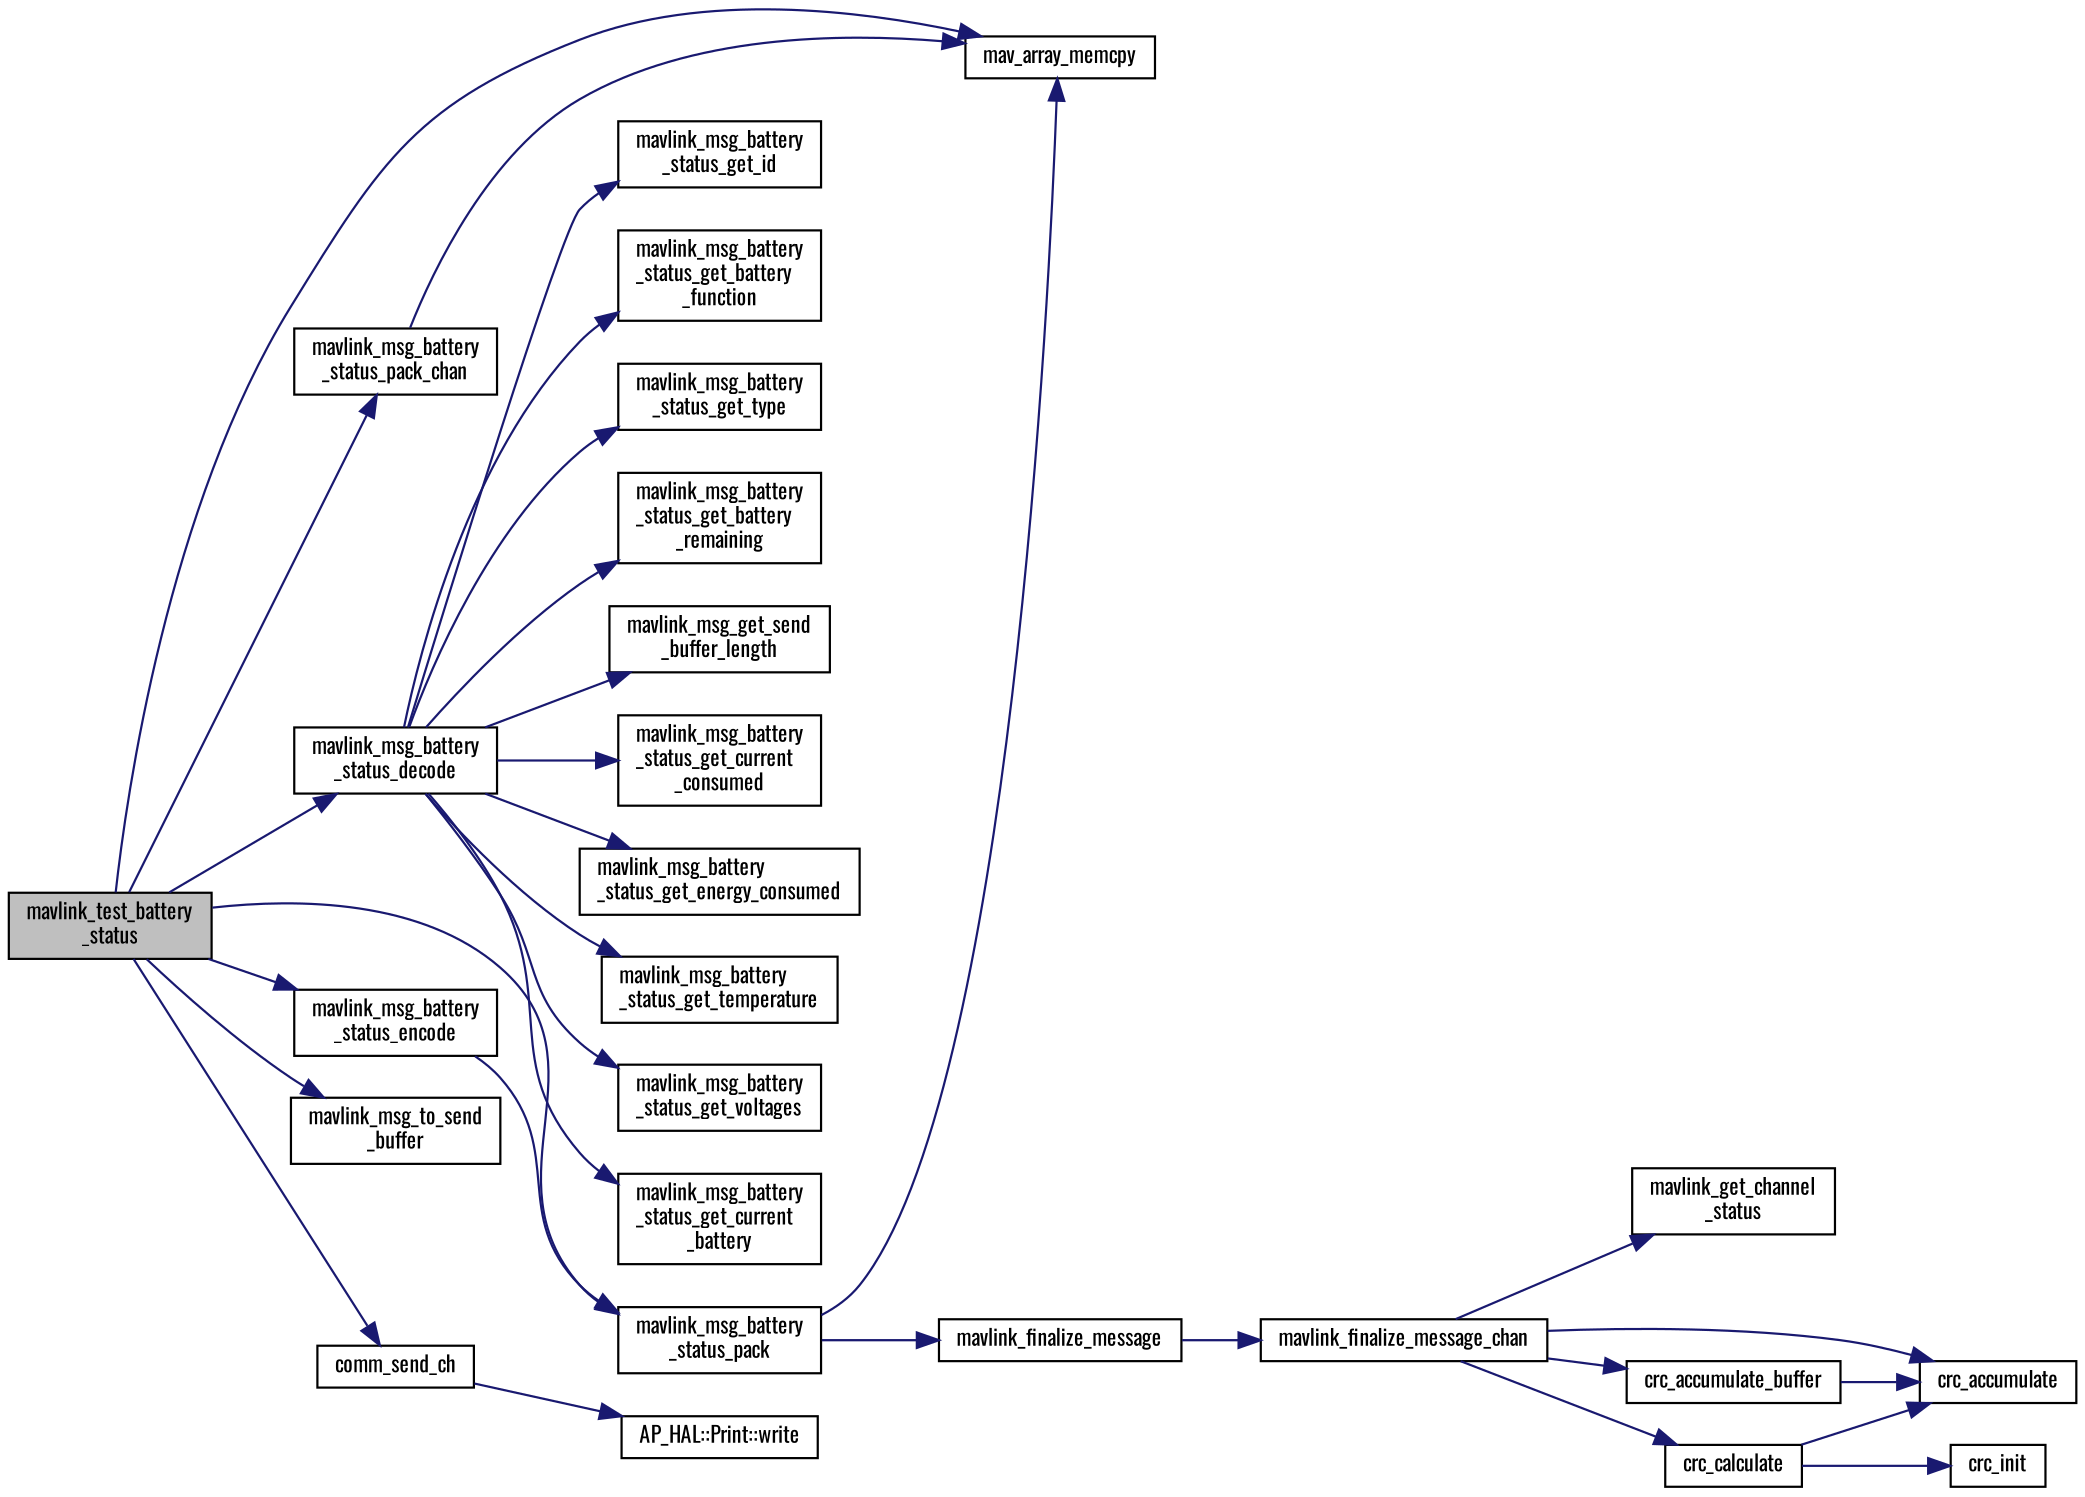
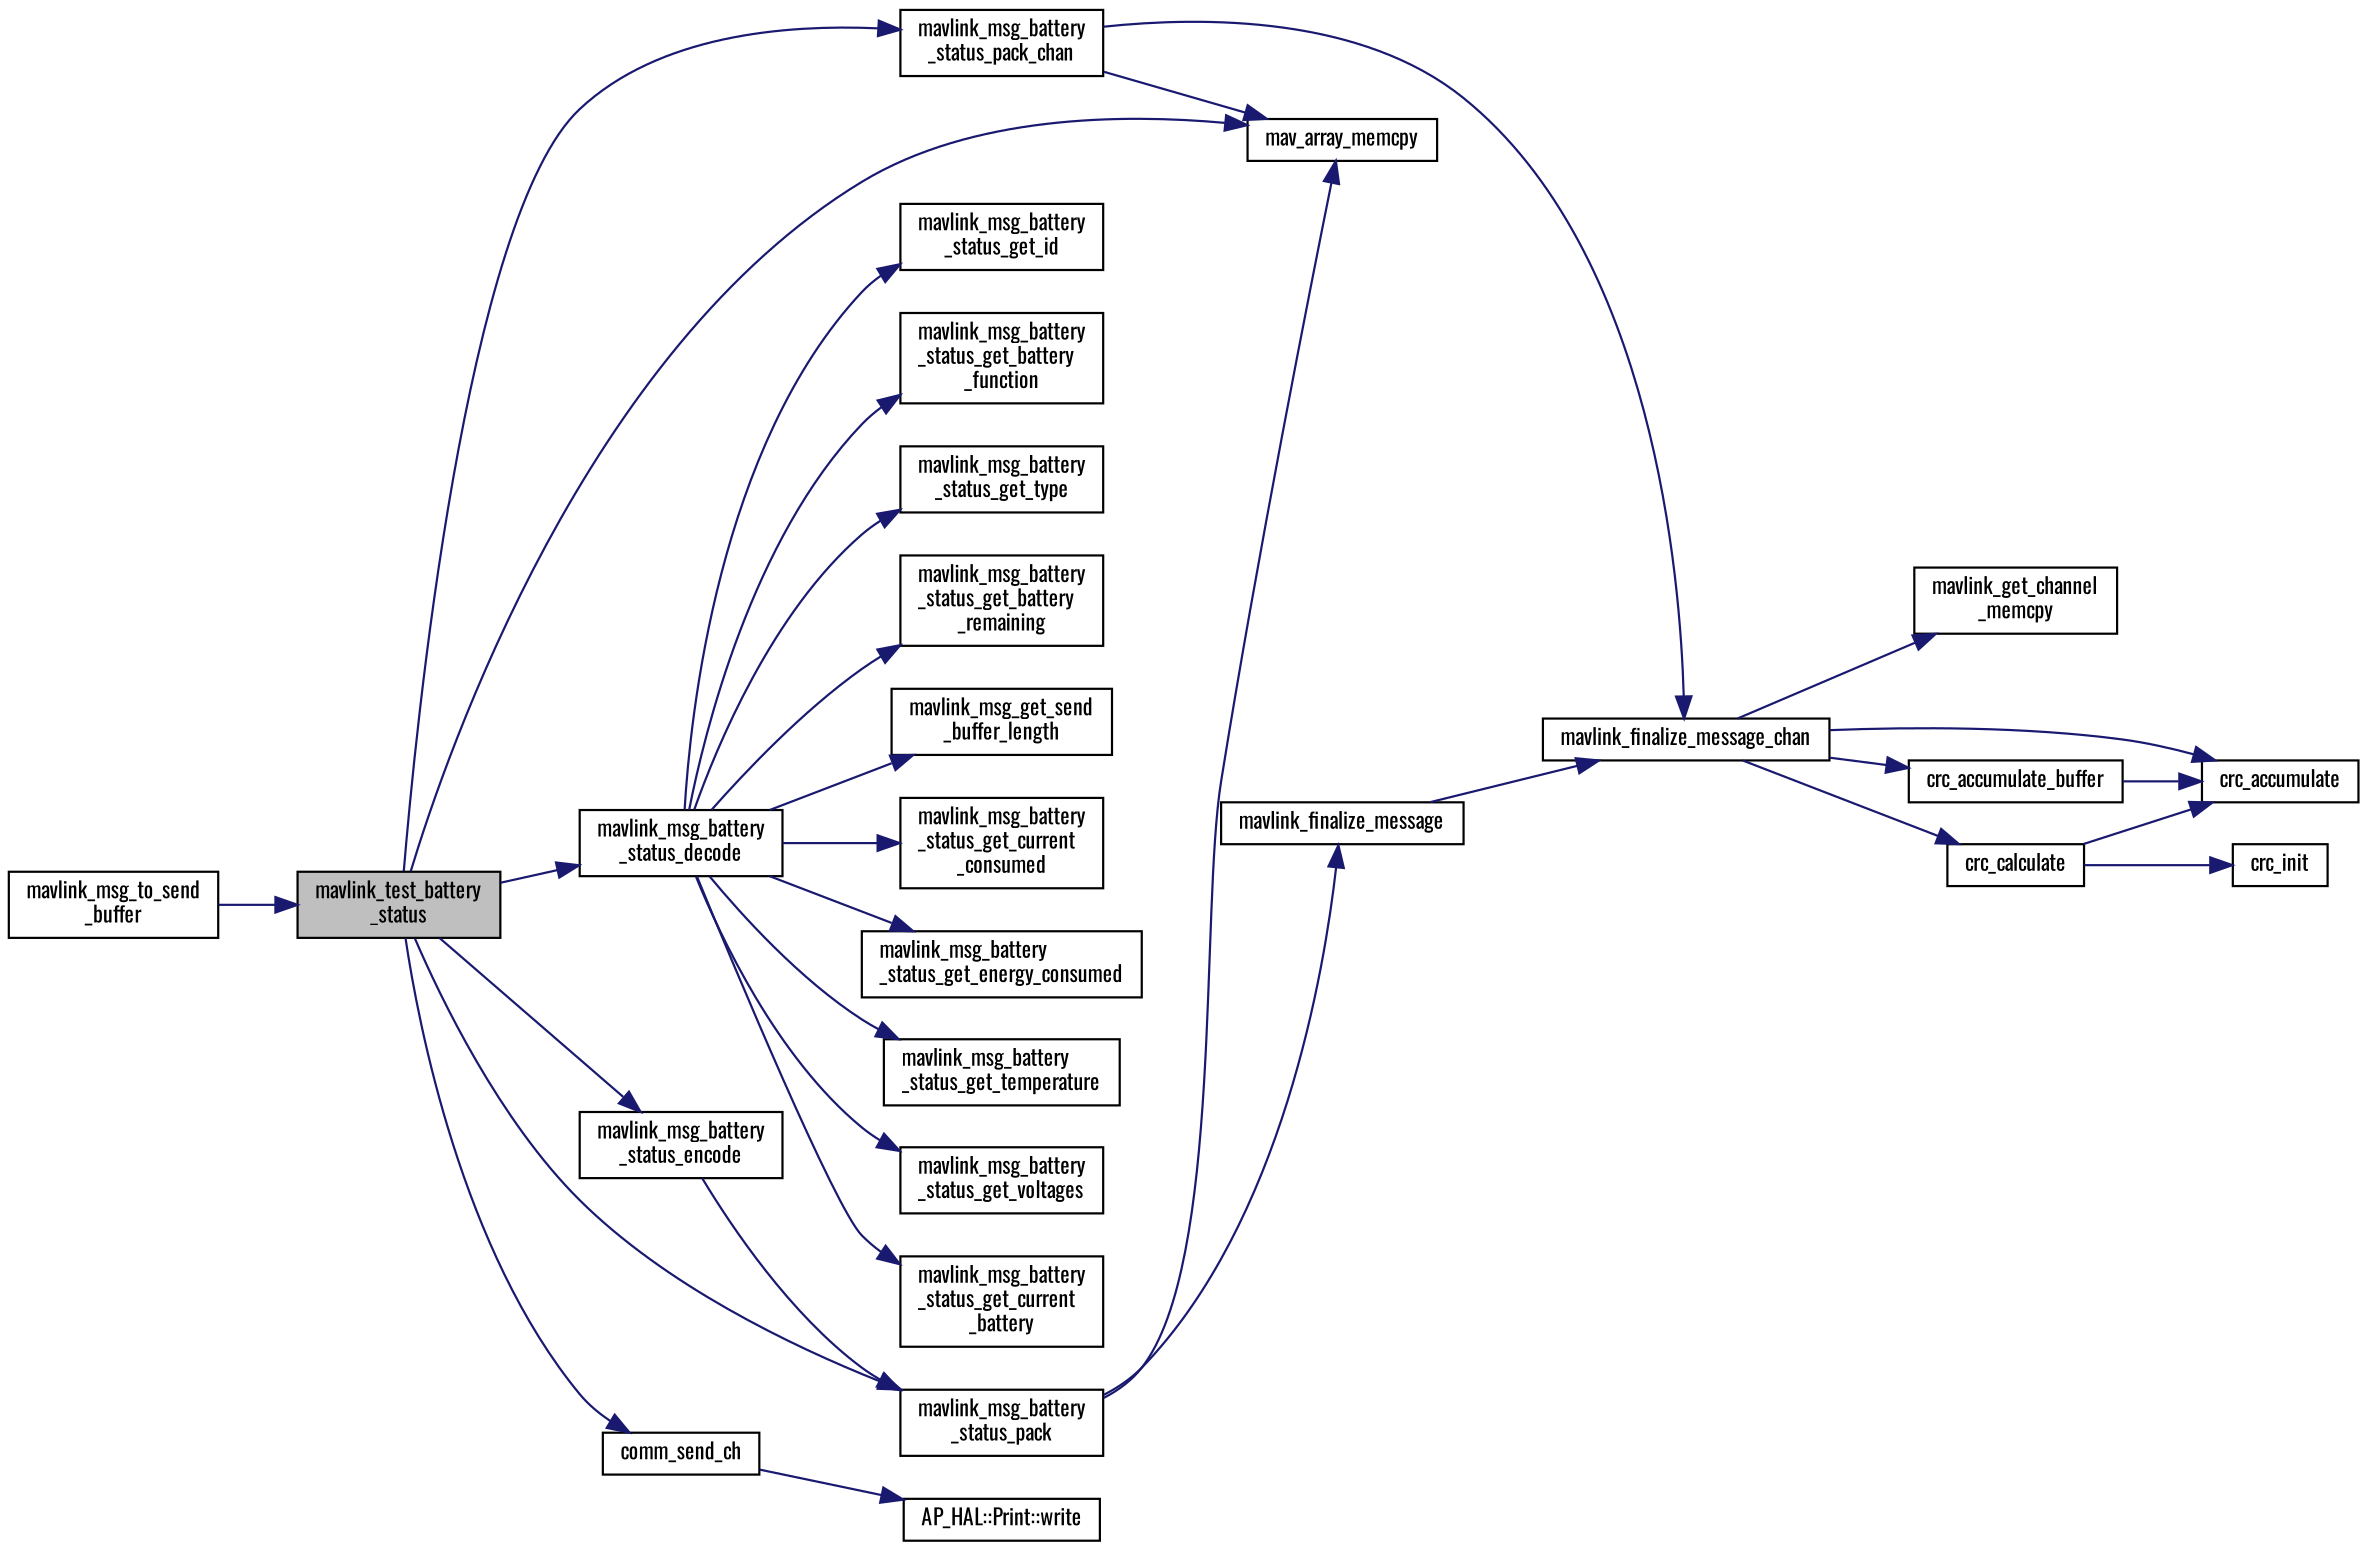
none -> (1554, 204)
(223, 1026) -> (247, 905)
(1734, 1201) -> (2016, 601)
